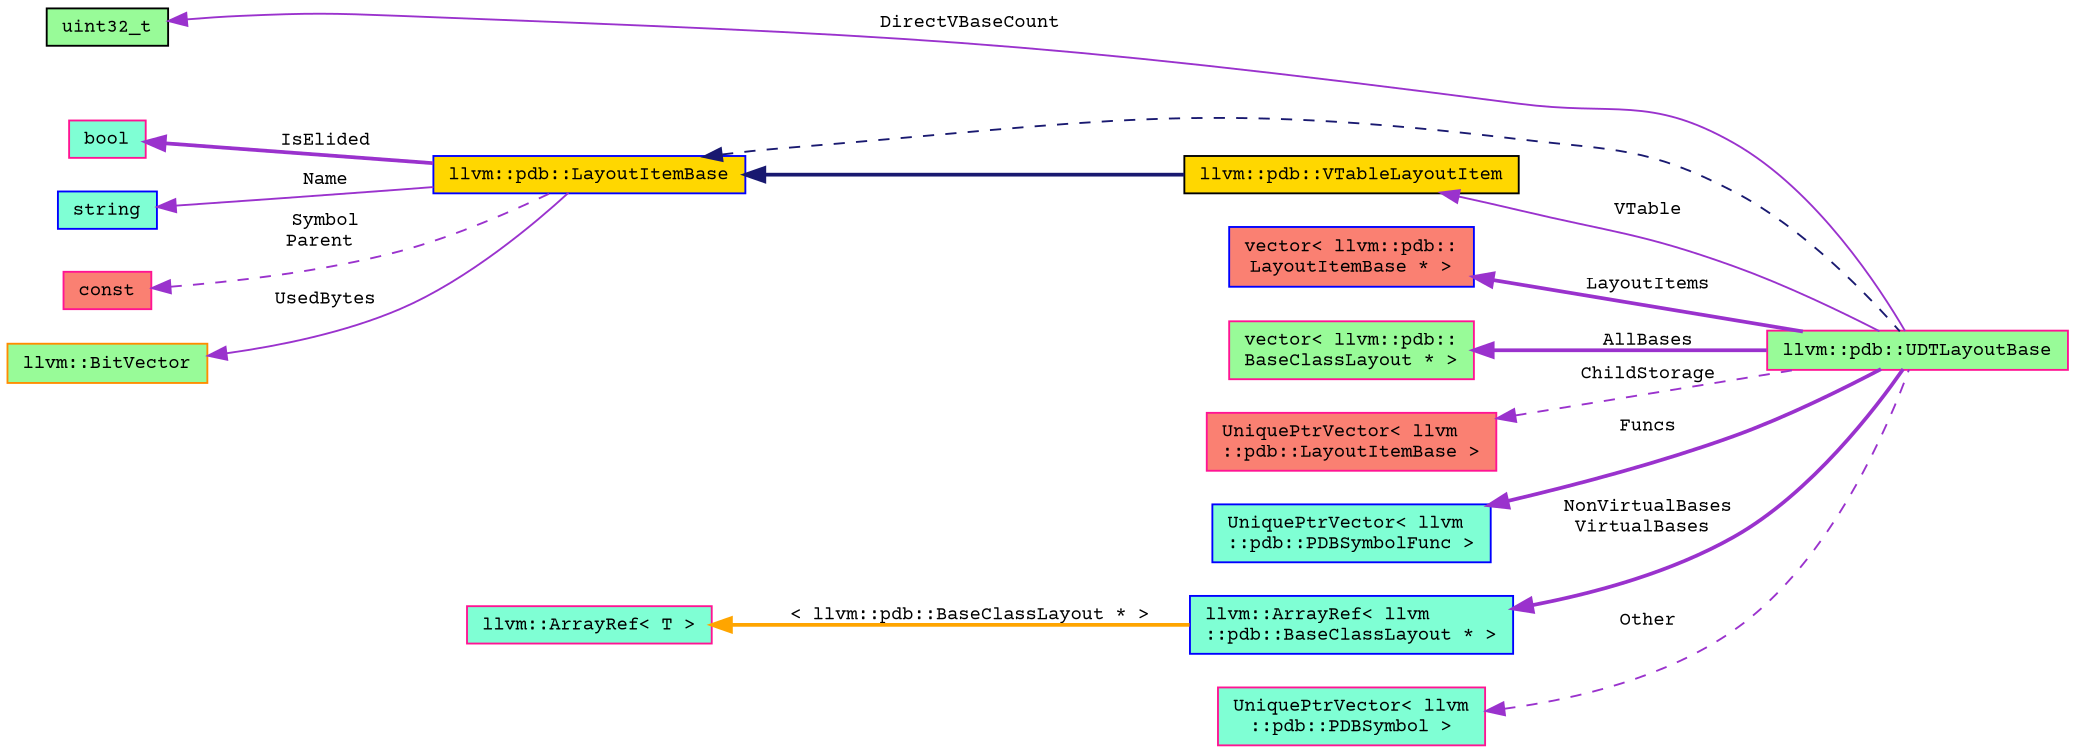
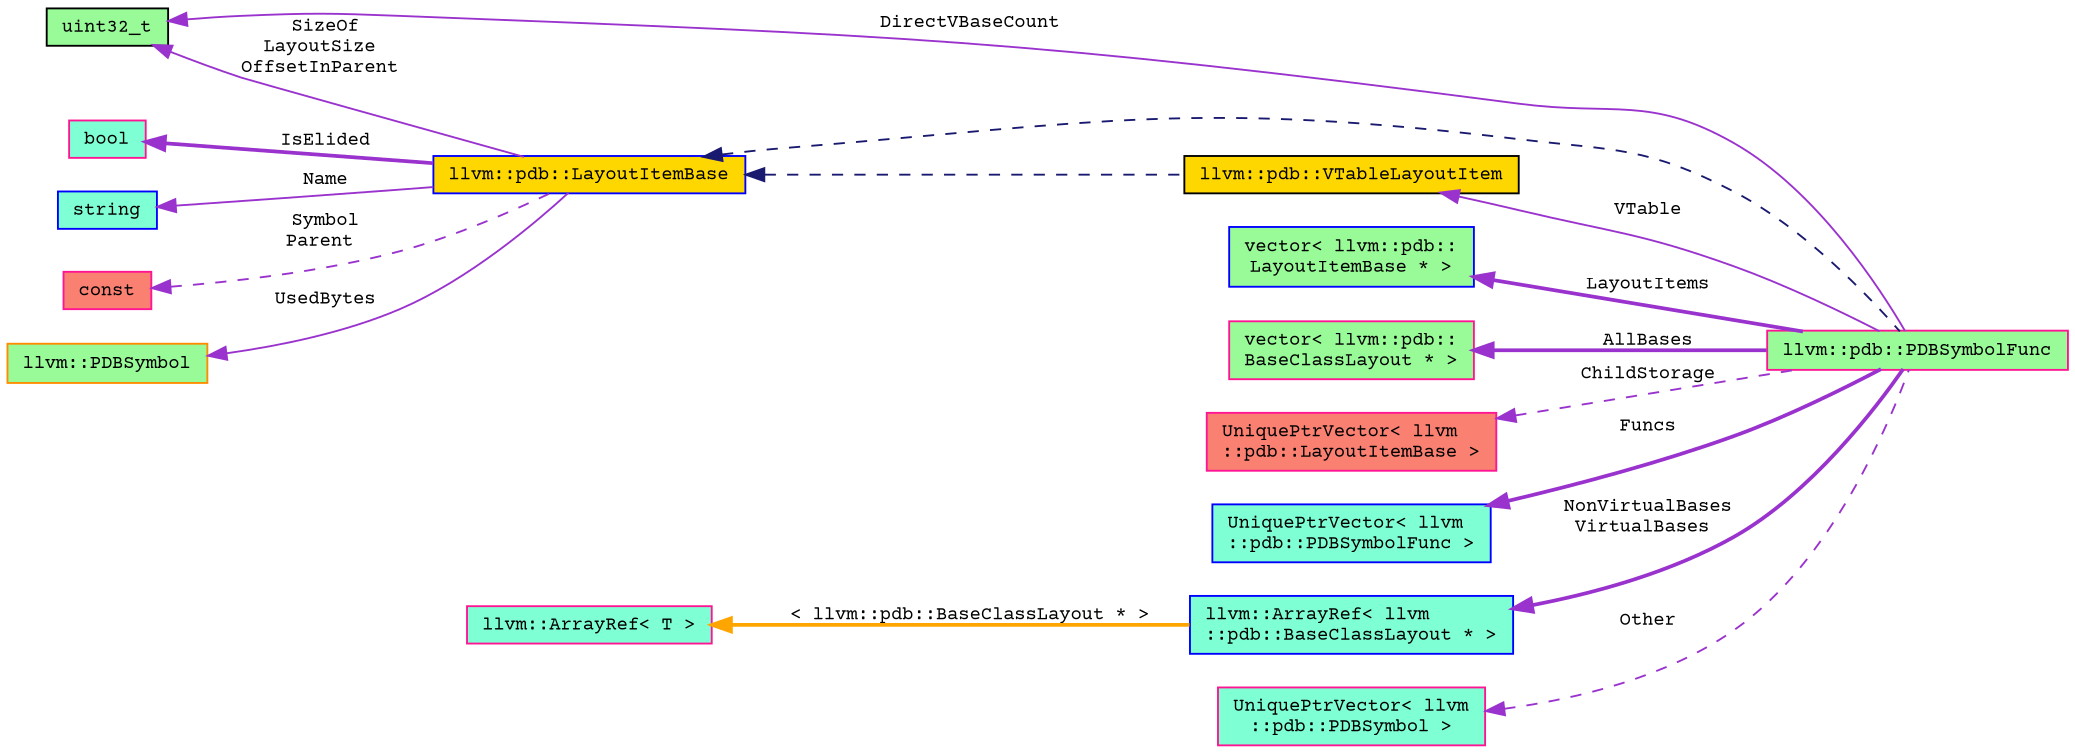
none -> (346, 107)
(975, 175) -> (975, 175)
(1352, 257) -> (1352, 257)
(1918, 350) -> (1918, 350)
(107, 363) -> (107, 363)
